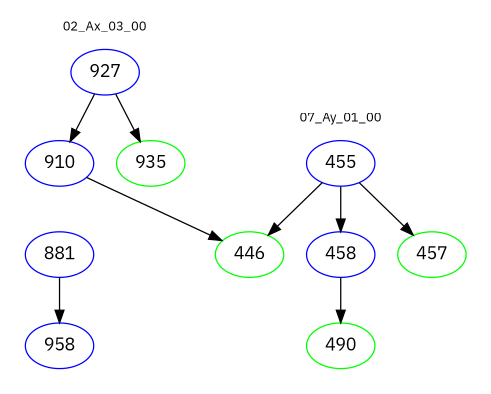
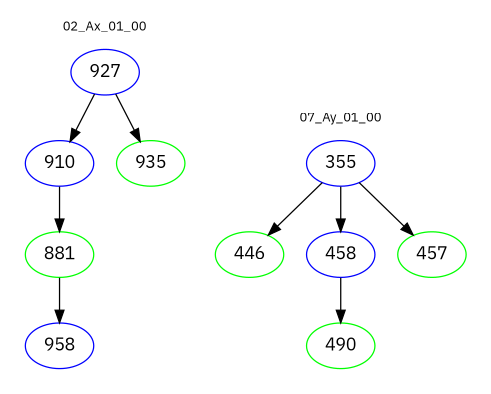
(105, 27) -> (105, 27)
(341, 163) -> (341, 163)
(148, 206) -> (60, 203)
(60, 255) -> (60, 255)
